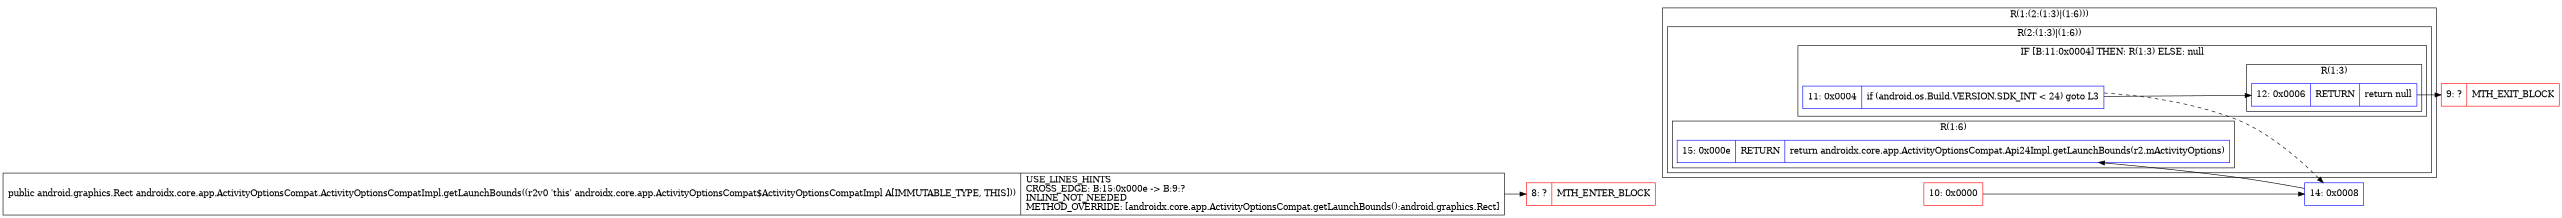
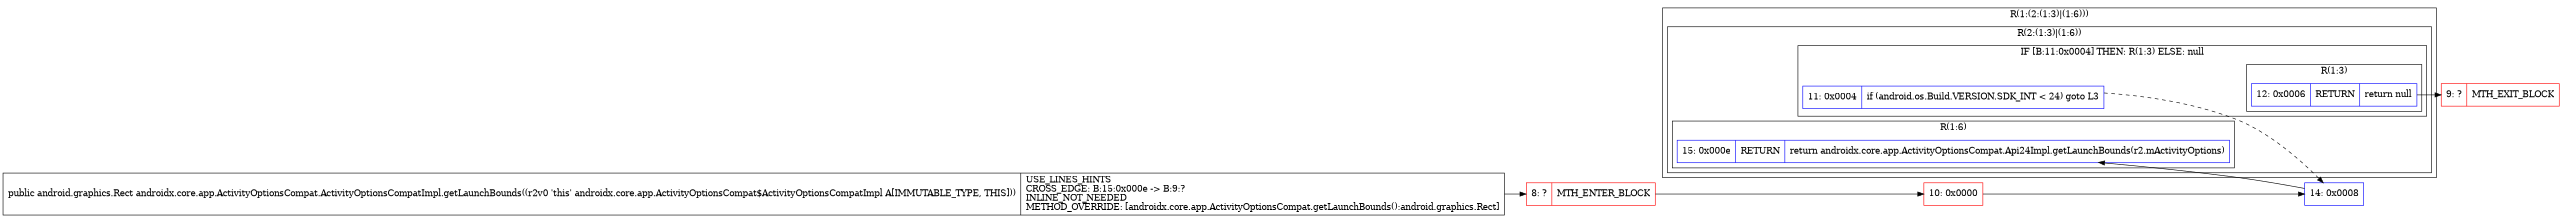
(2175, 96) -> none
none -> (1787, 194)
